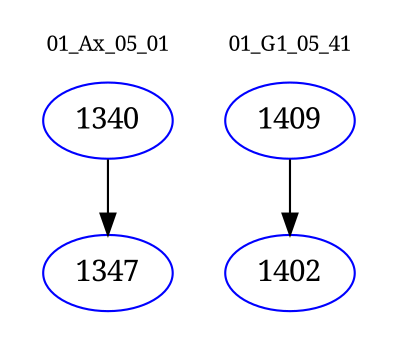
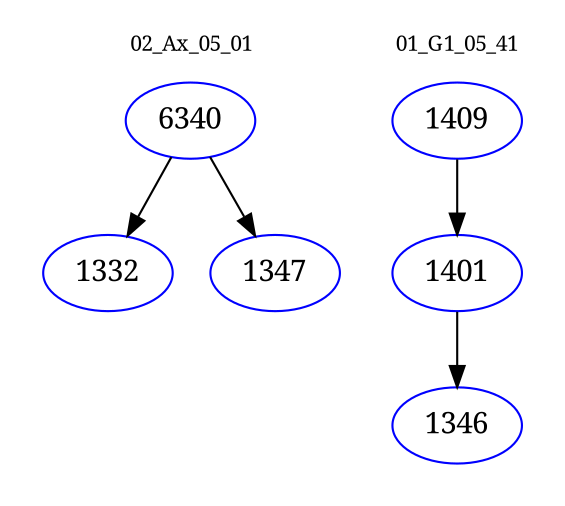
(108, 46) -> (192, 46)
(108, 121) -> (190, 121)
none -> (108, 273)
(290, 273) -> (457, 273)
none -> (457, 425)
